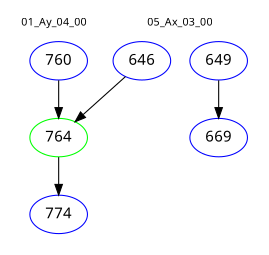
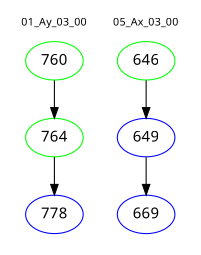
(54, 23) -> (54, 23)
(59, 61) -> (54, 61)
(142, 61) -> (146, 61)
(112, 89) -> (146, 94)
(59, 214) -> (54, 214)
